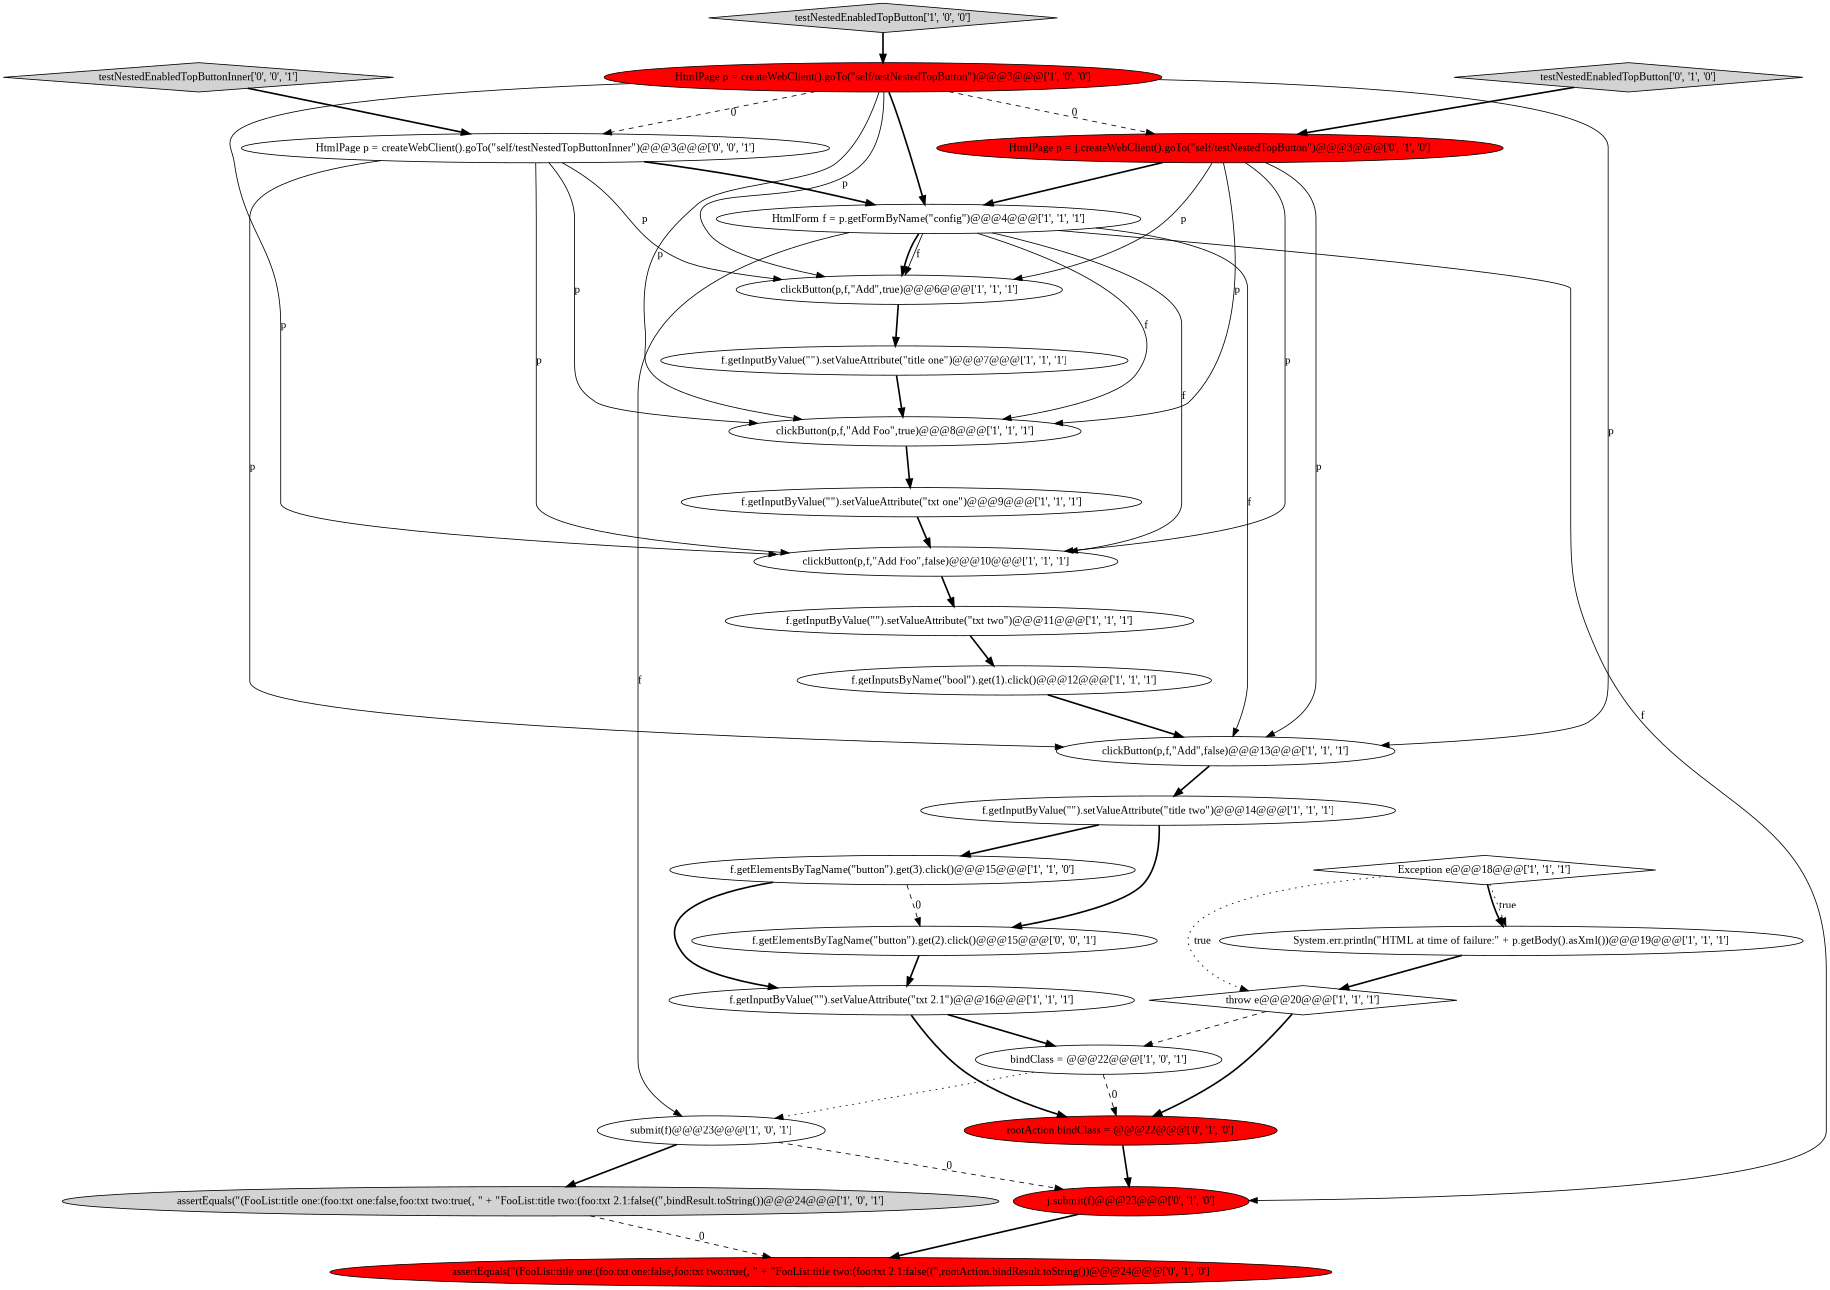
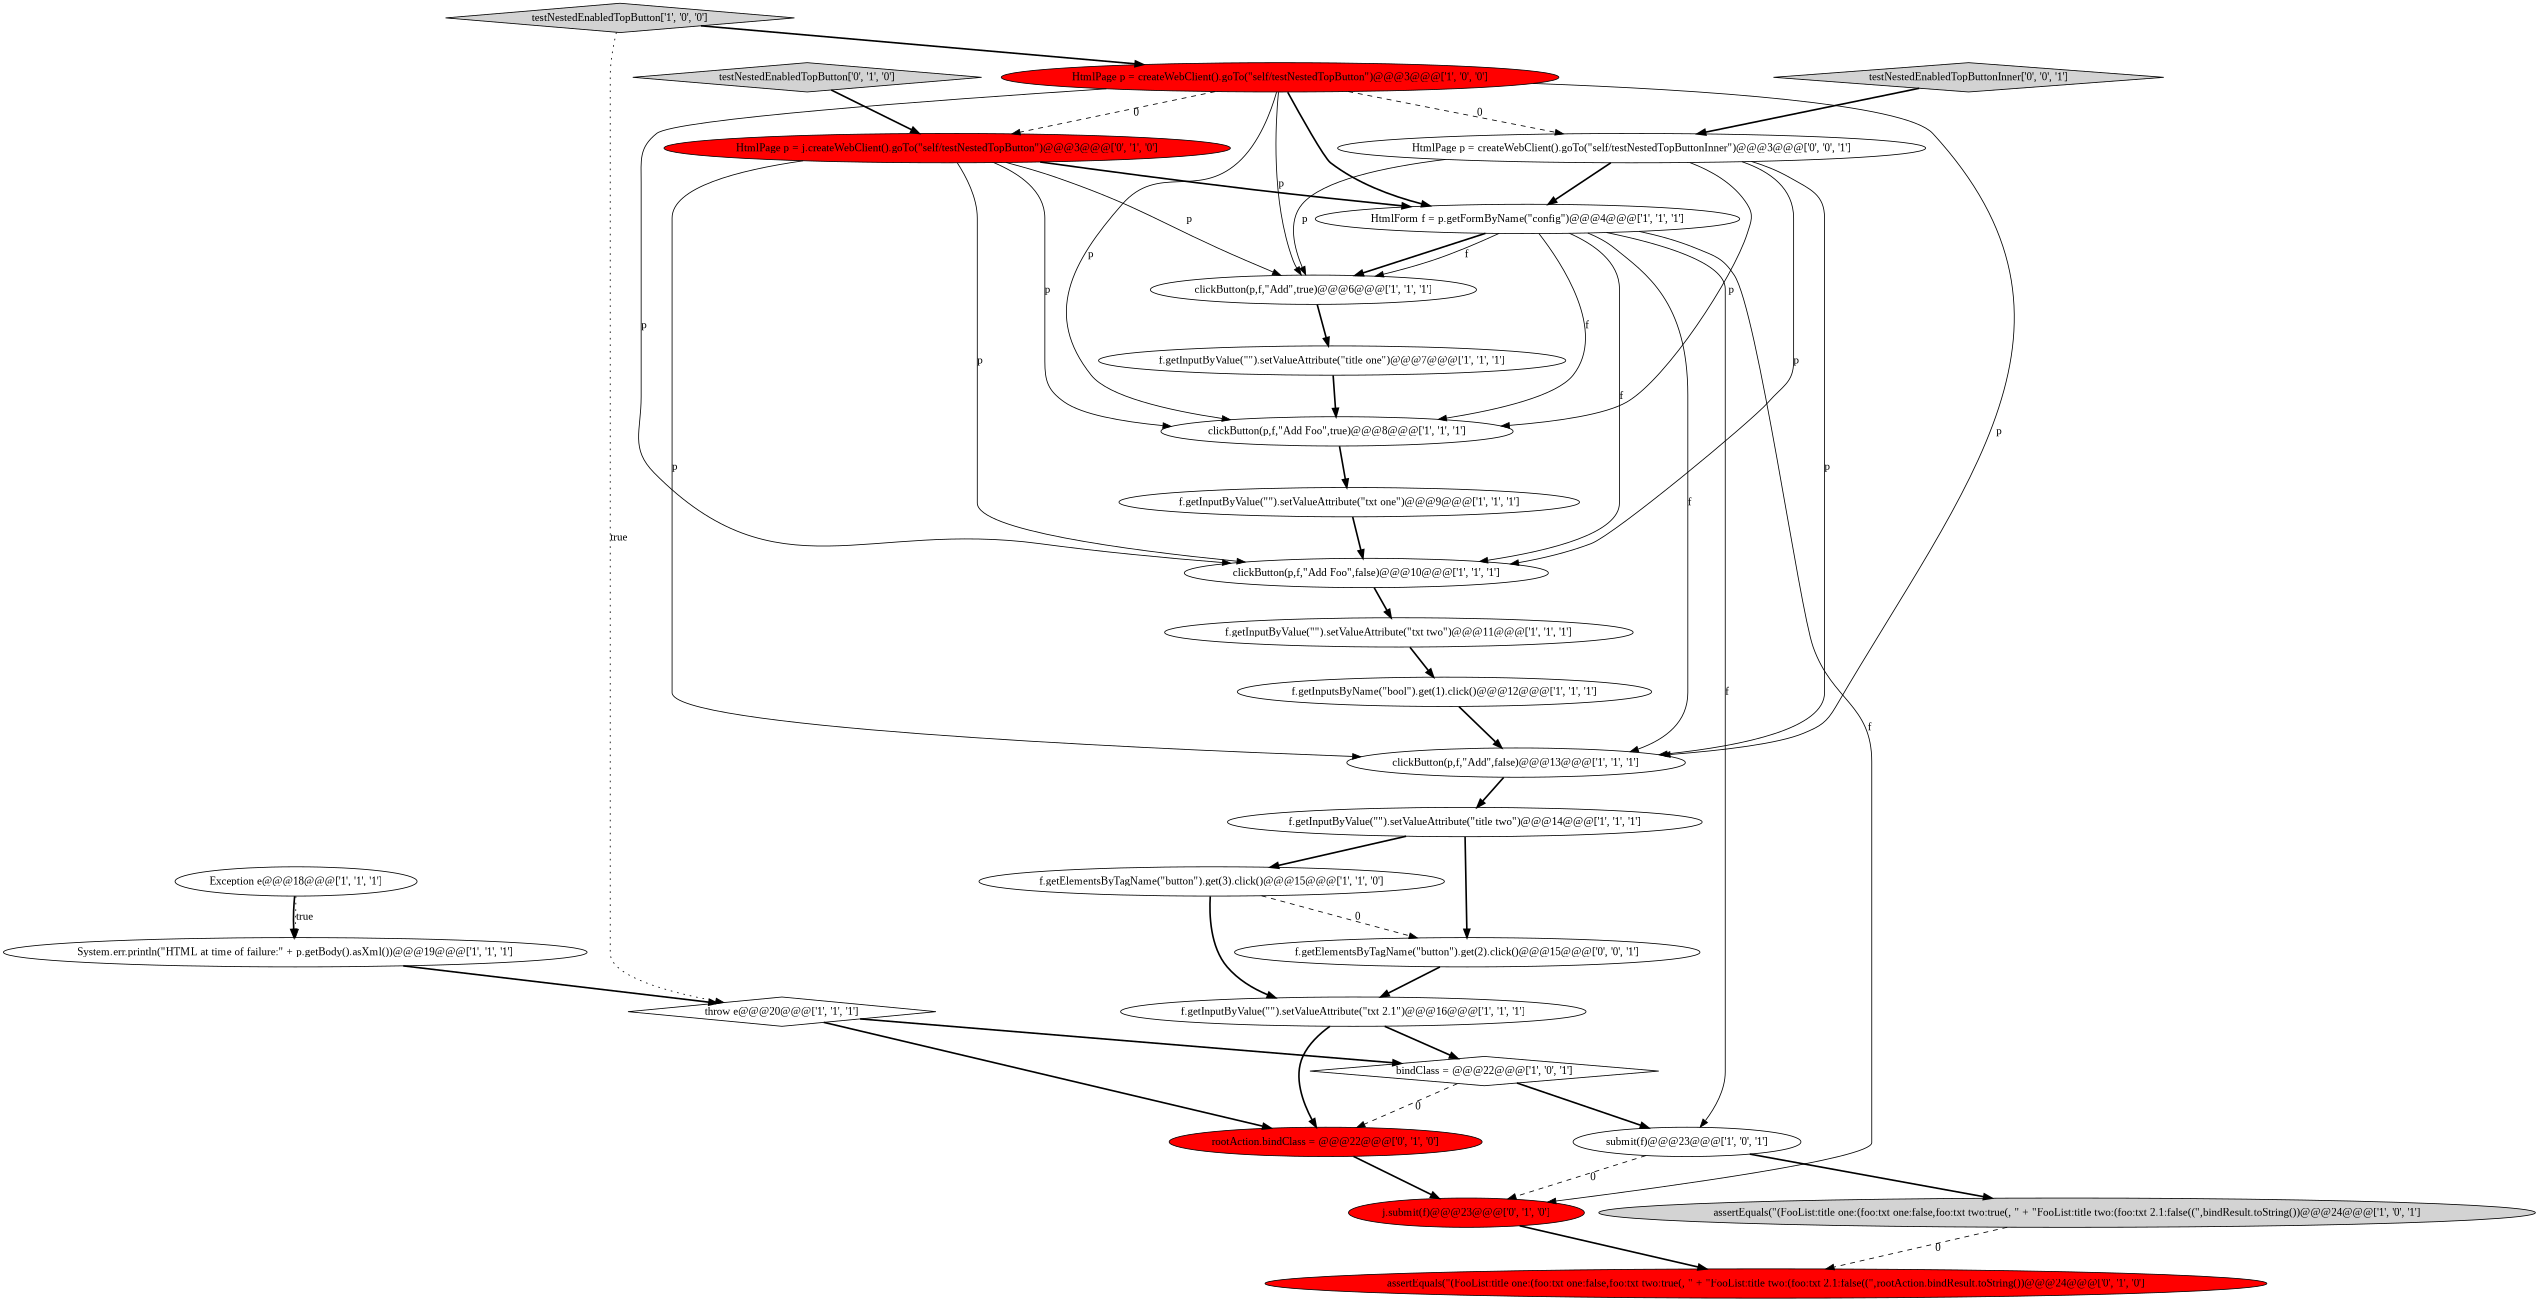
(1484, 870) -> (296, 881)
(1243, 900) -> (610, 553)
(1209, 1028) -> (1127, 1041)
(1099, 1060) -> (1484, 1071)
(908, 1095) -> (1579, 1104)
